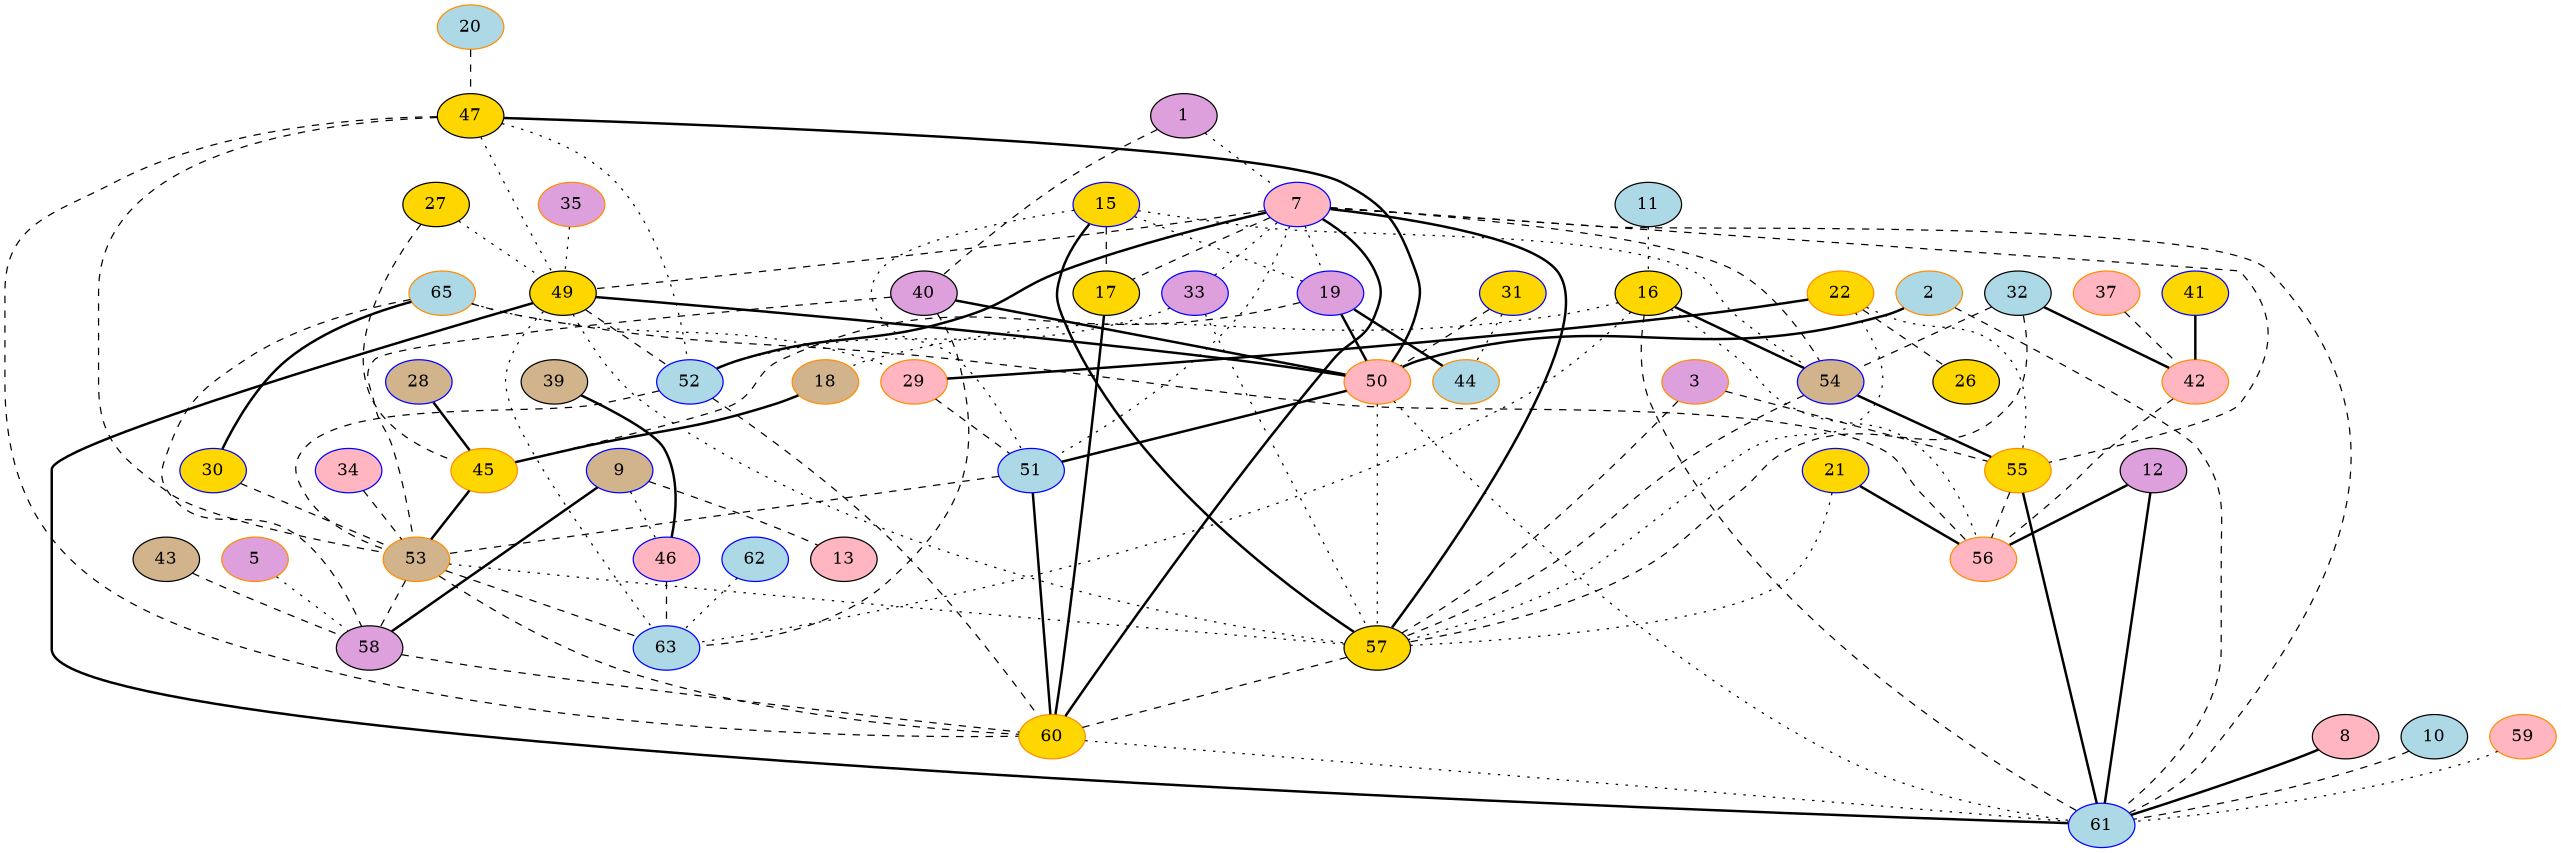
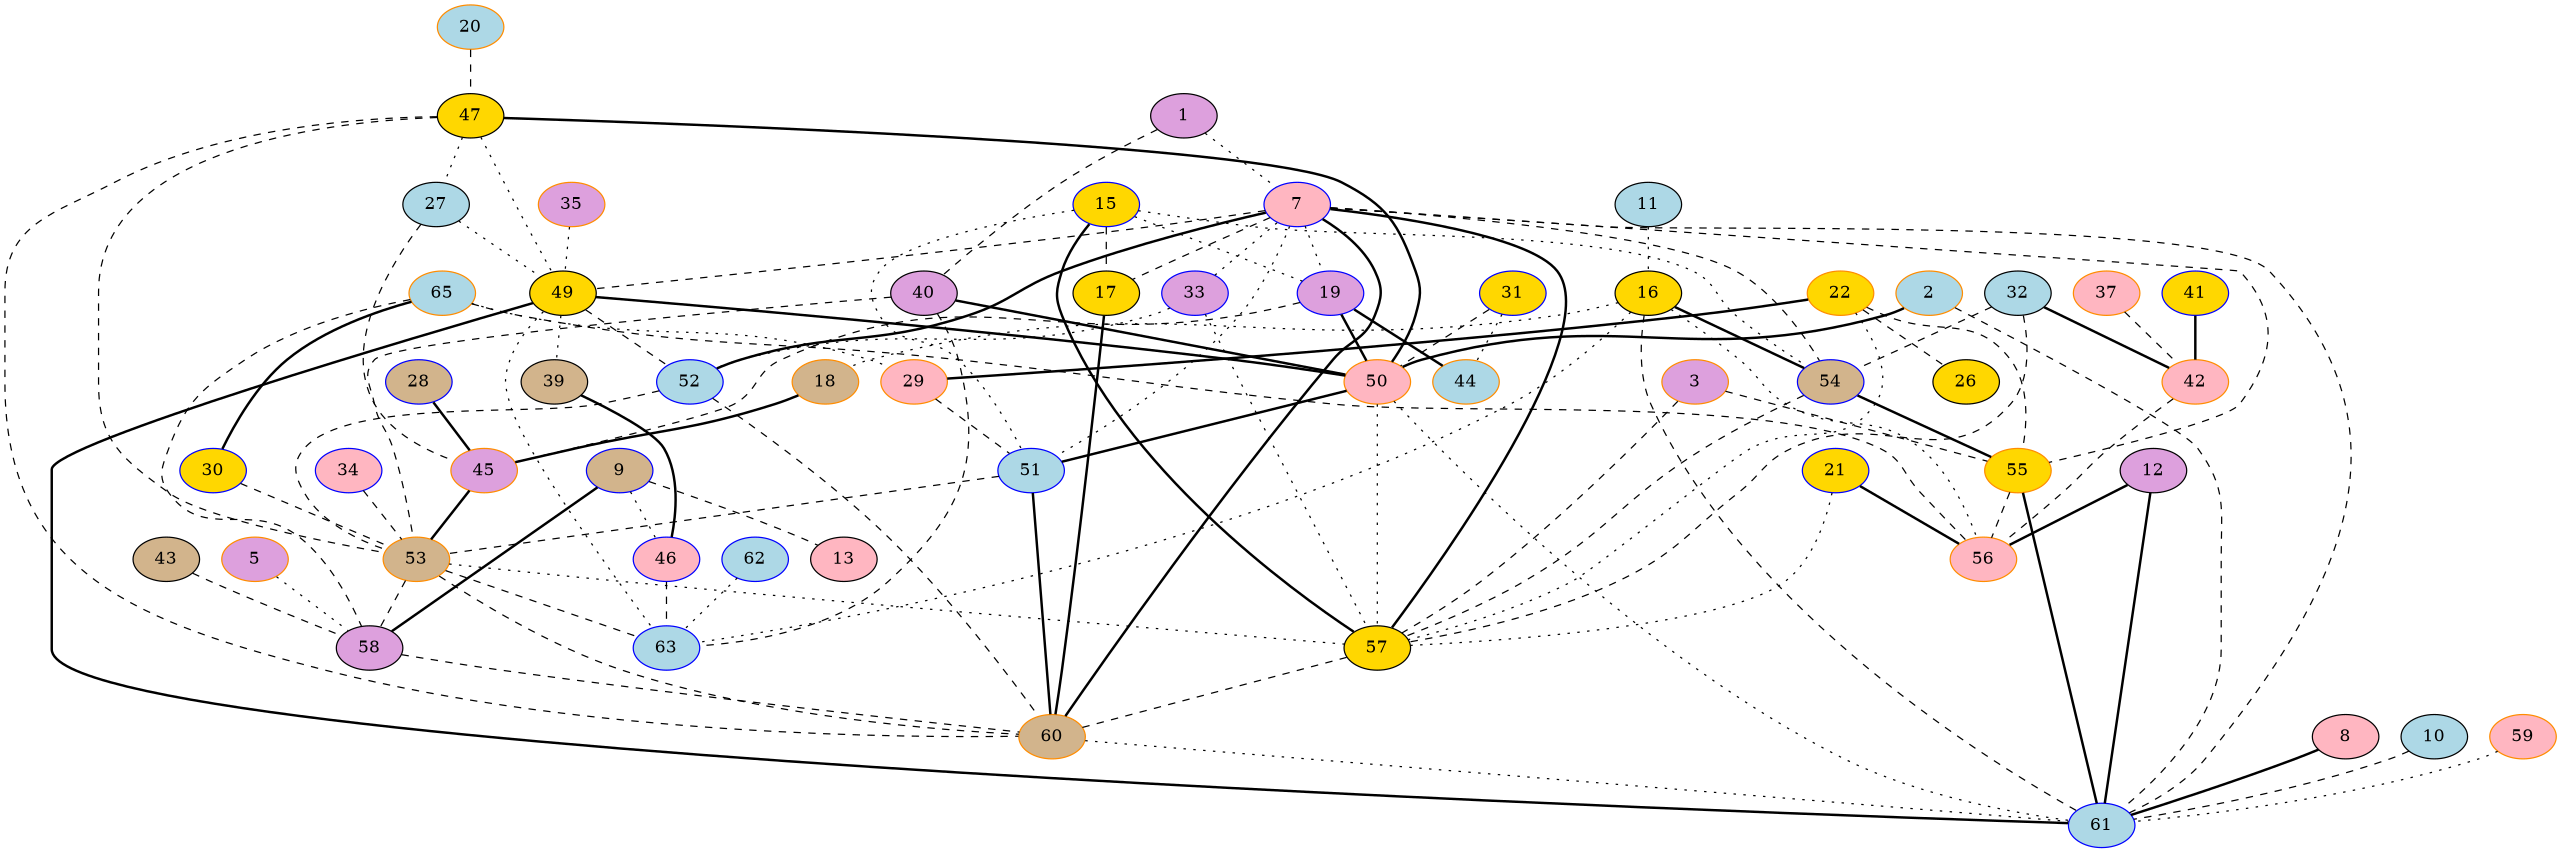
(436, 205) -> (436, 205)
(635, 208) -> (453, 160)
(1986, 338) -> (1986, 338)
(484, 471) -> (484, 471)
(906, 536) -> (559, 338)
(1052, 737) -> (1052, 737)
